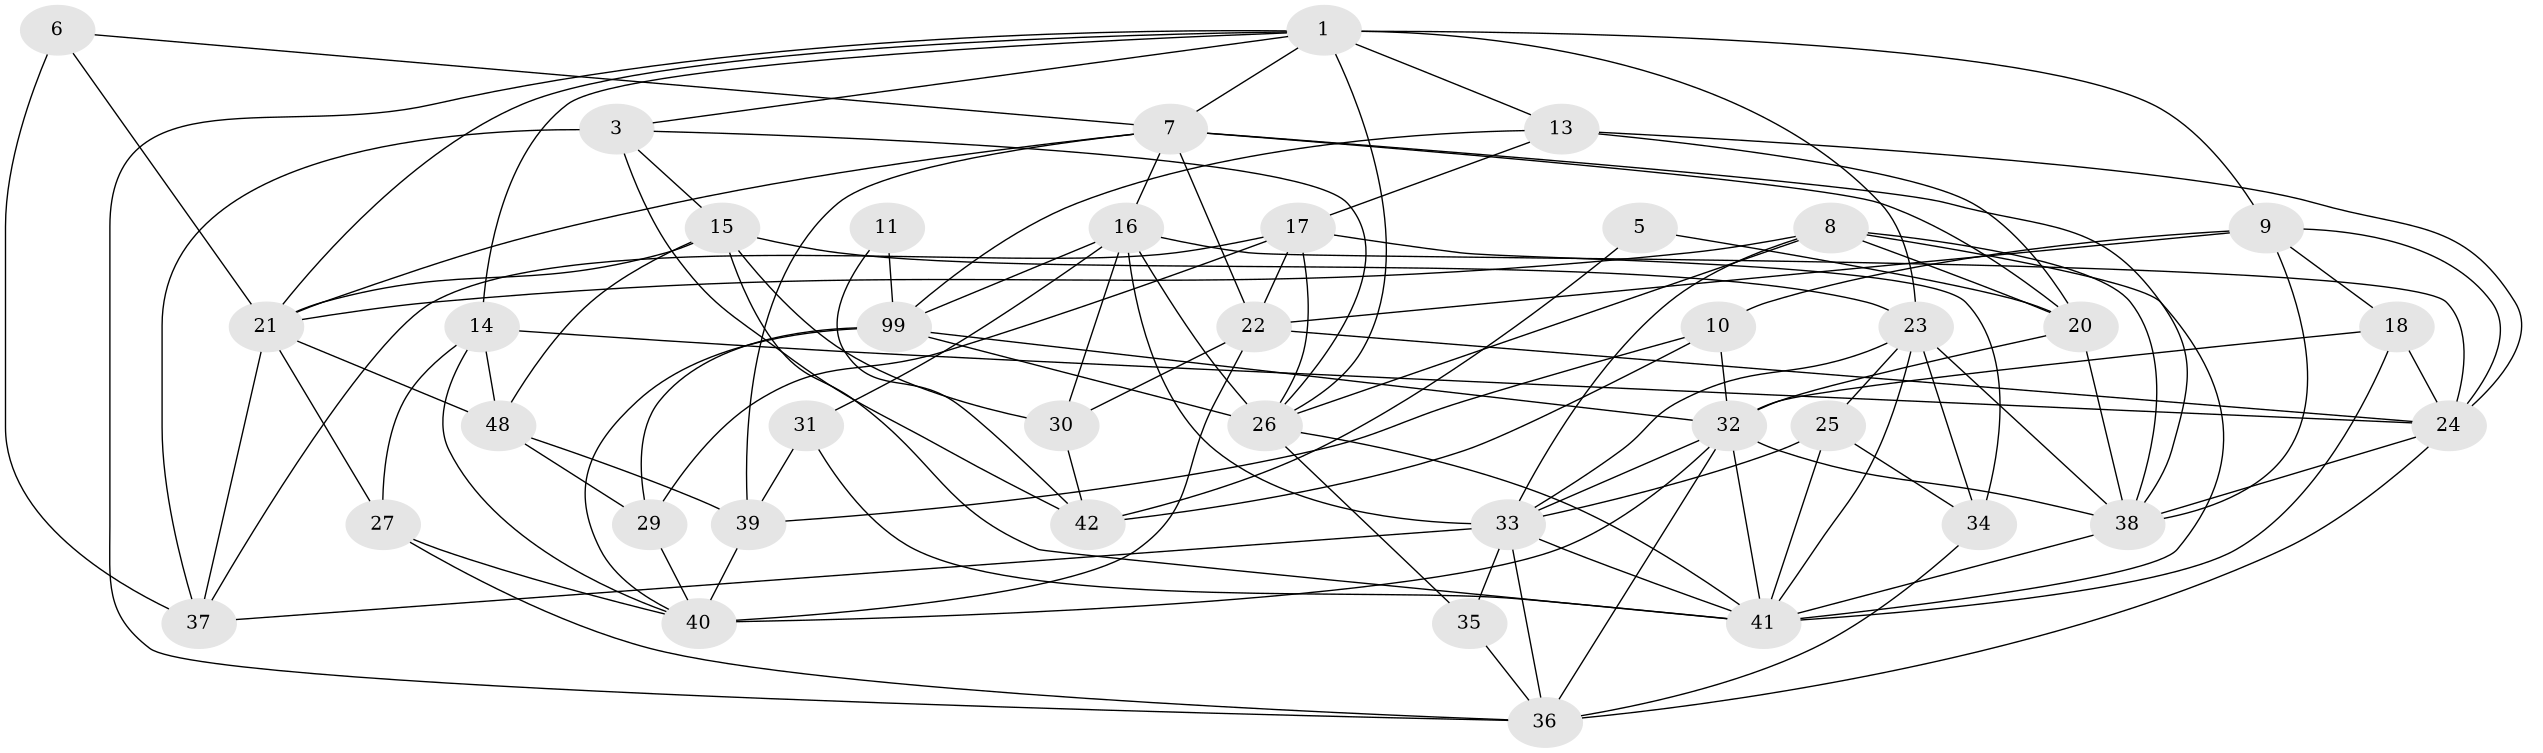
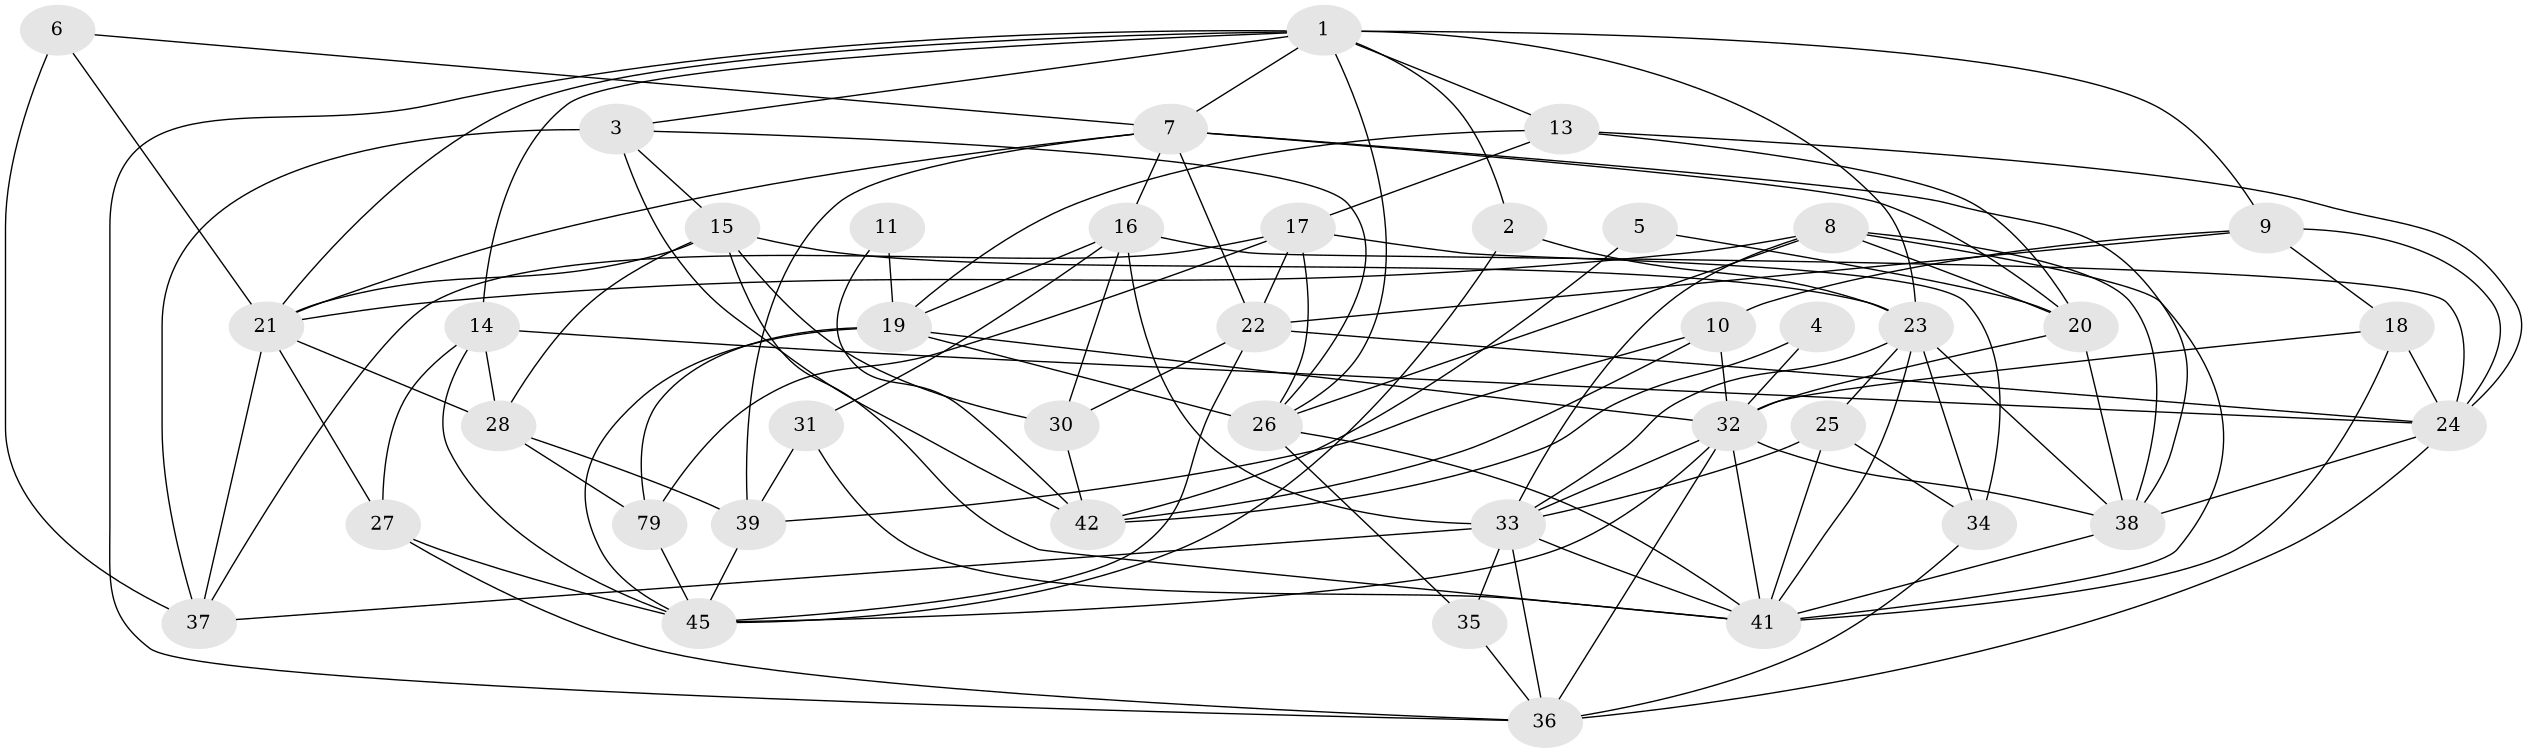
none -> (1510, 228)
(894, 327) -> (894, 327)
none -> (1817, 327)
(1190, 330) -> none
(499, 426) -> (499, 426)
(2298, 431) -> none
(650, 525) -> (650, 525)
(699, 624) -> (699, 624)
